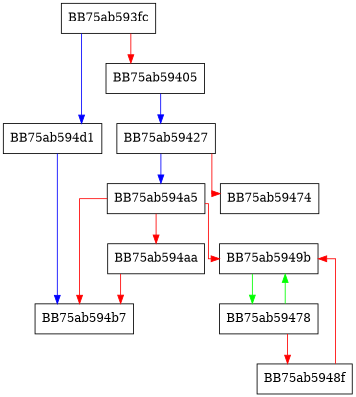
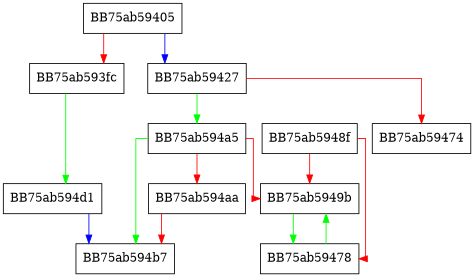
(131, 44) -> (104, 44)
(82, 74) -> (66, 134)
(161, 164) -> (197, 104)
(80, 233) -> (136, 181)
(288, 345) -> (366, 195)
